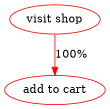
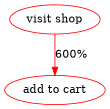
(72, 55) -> (72, 55)
